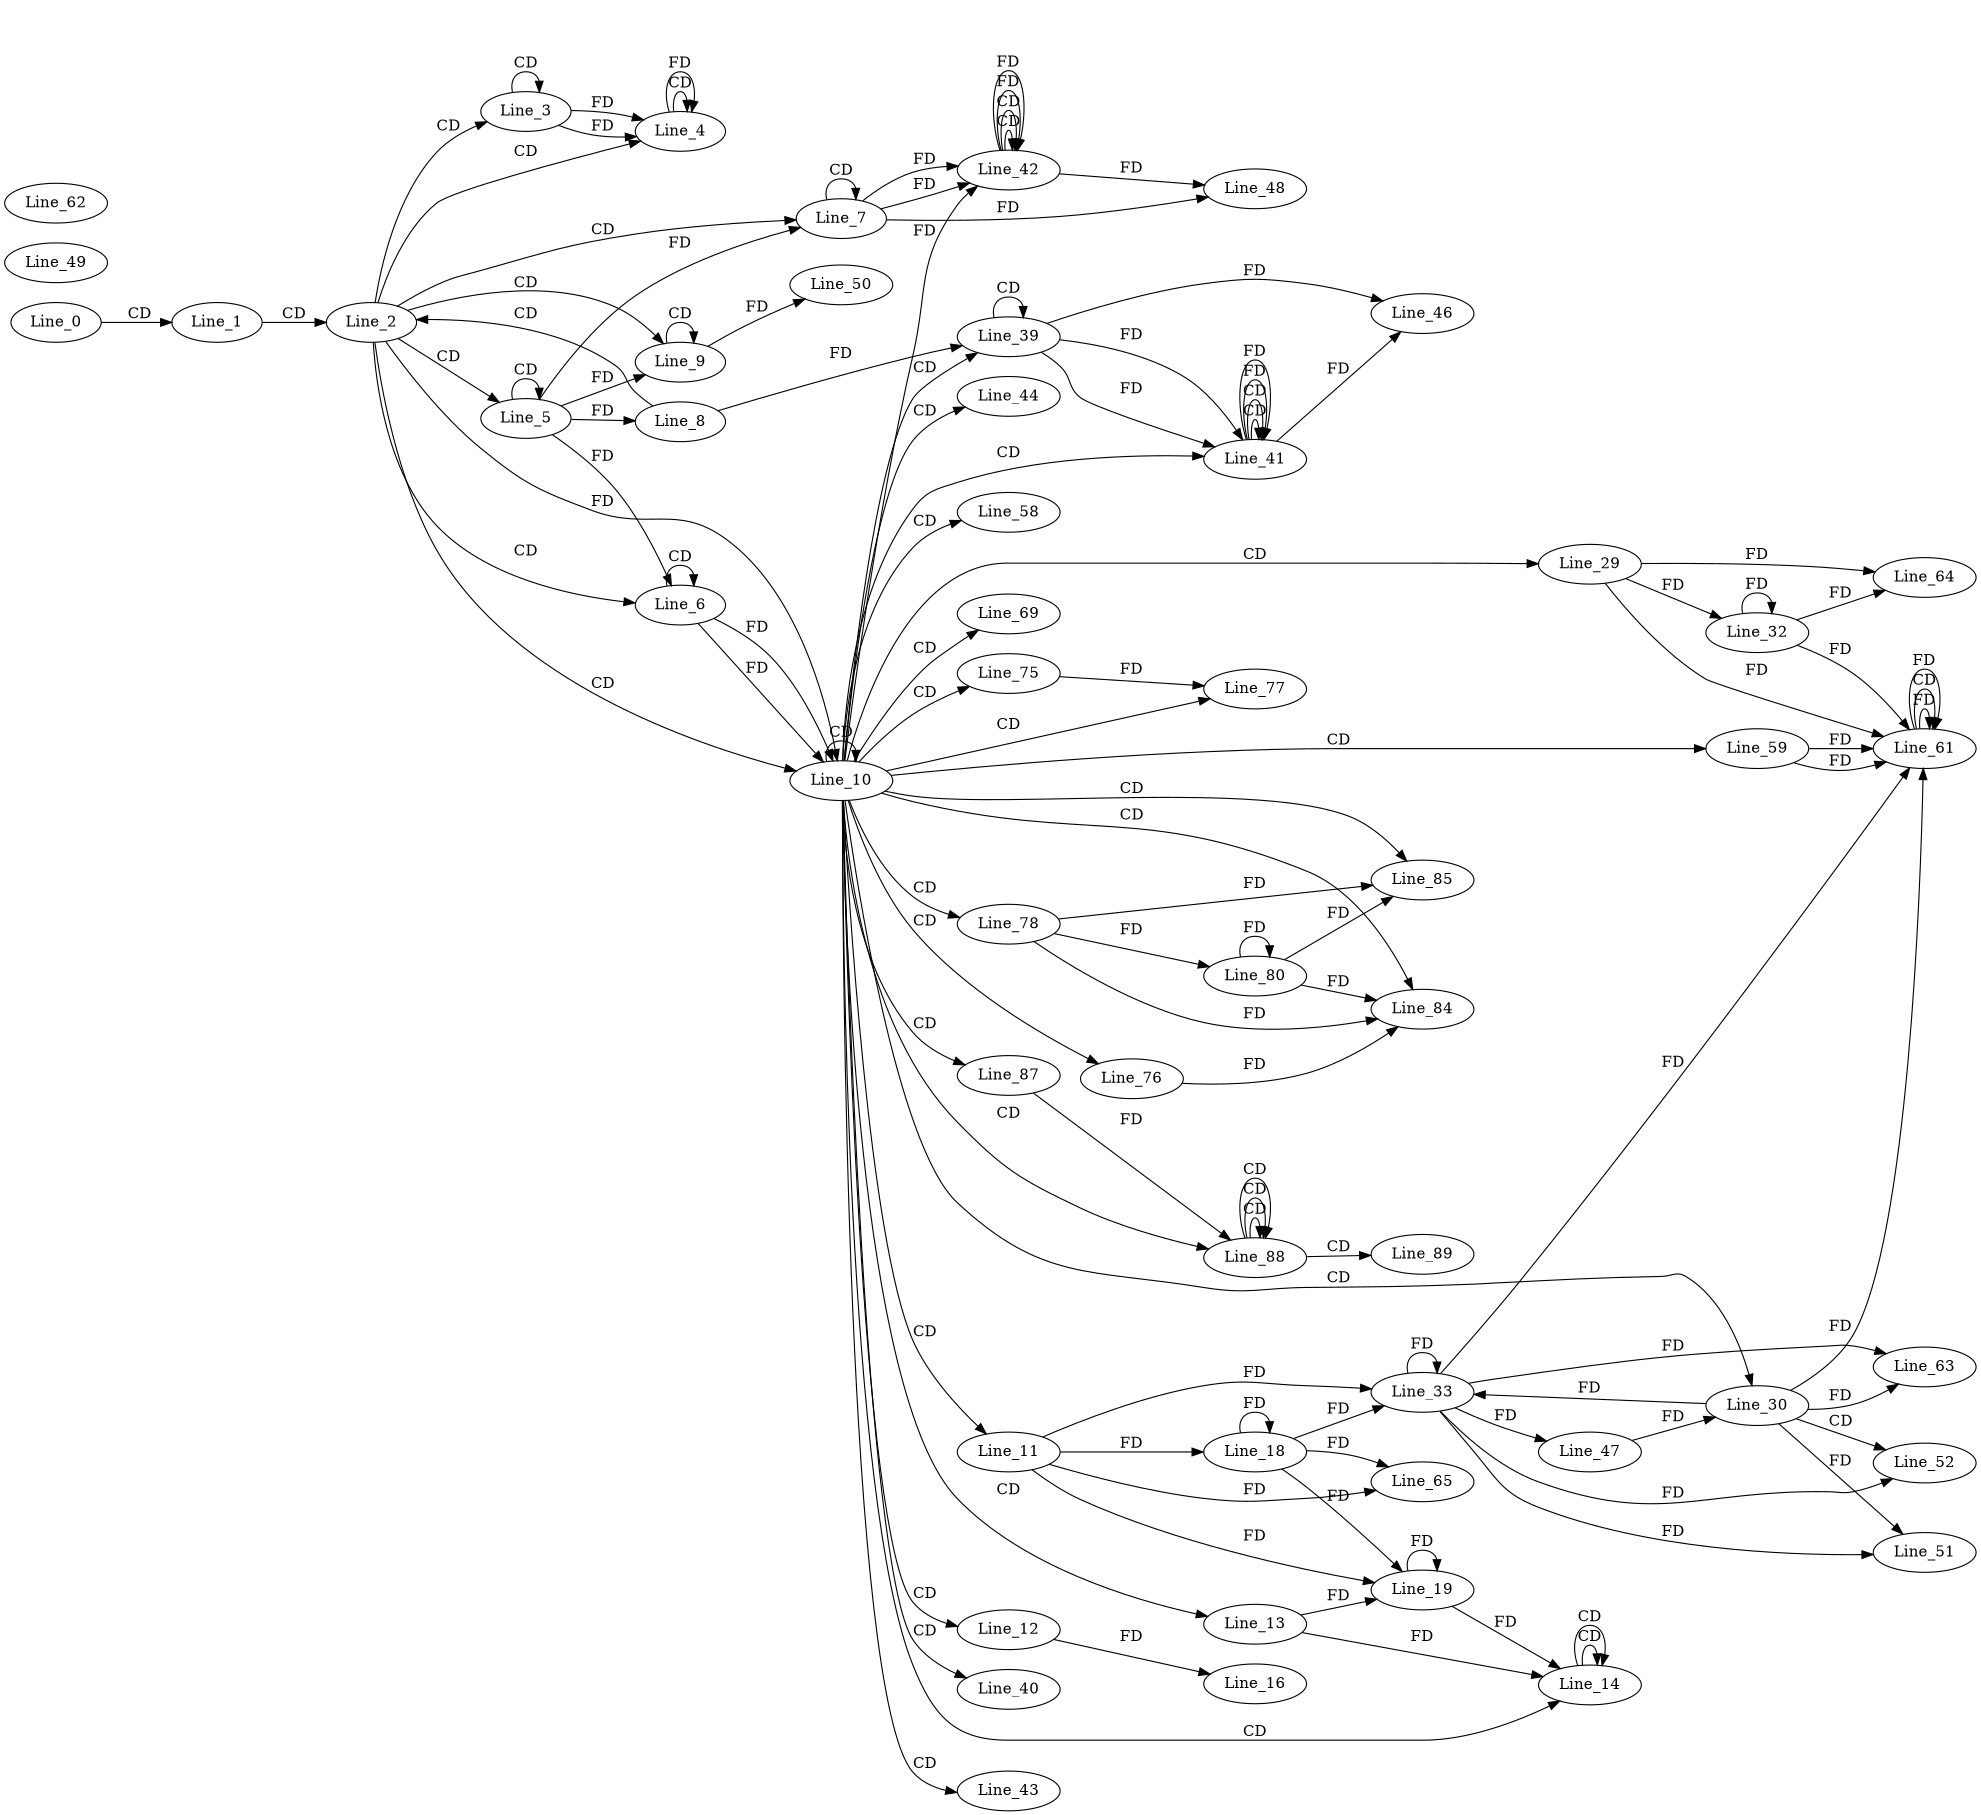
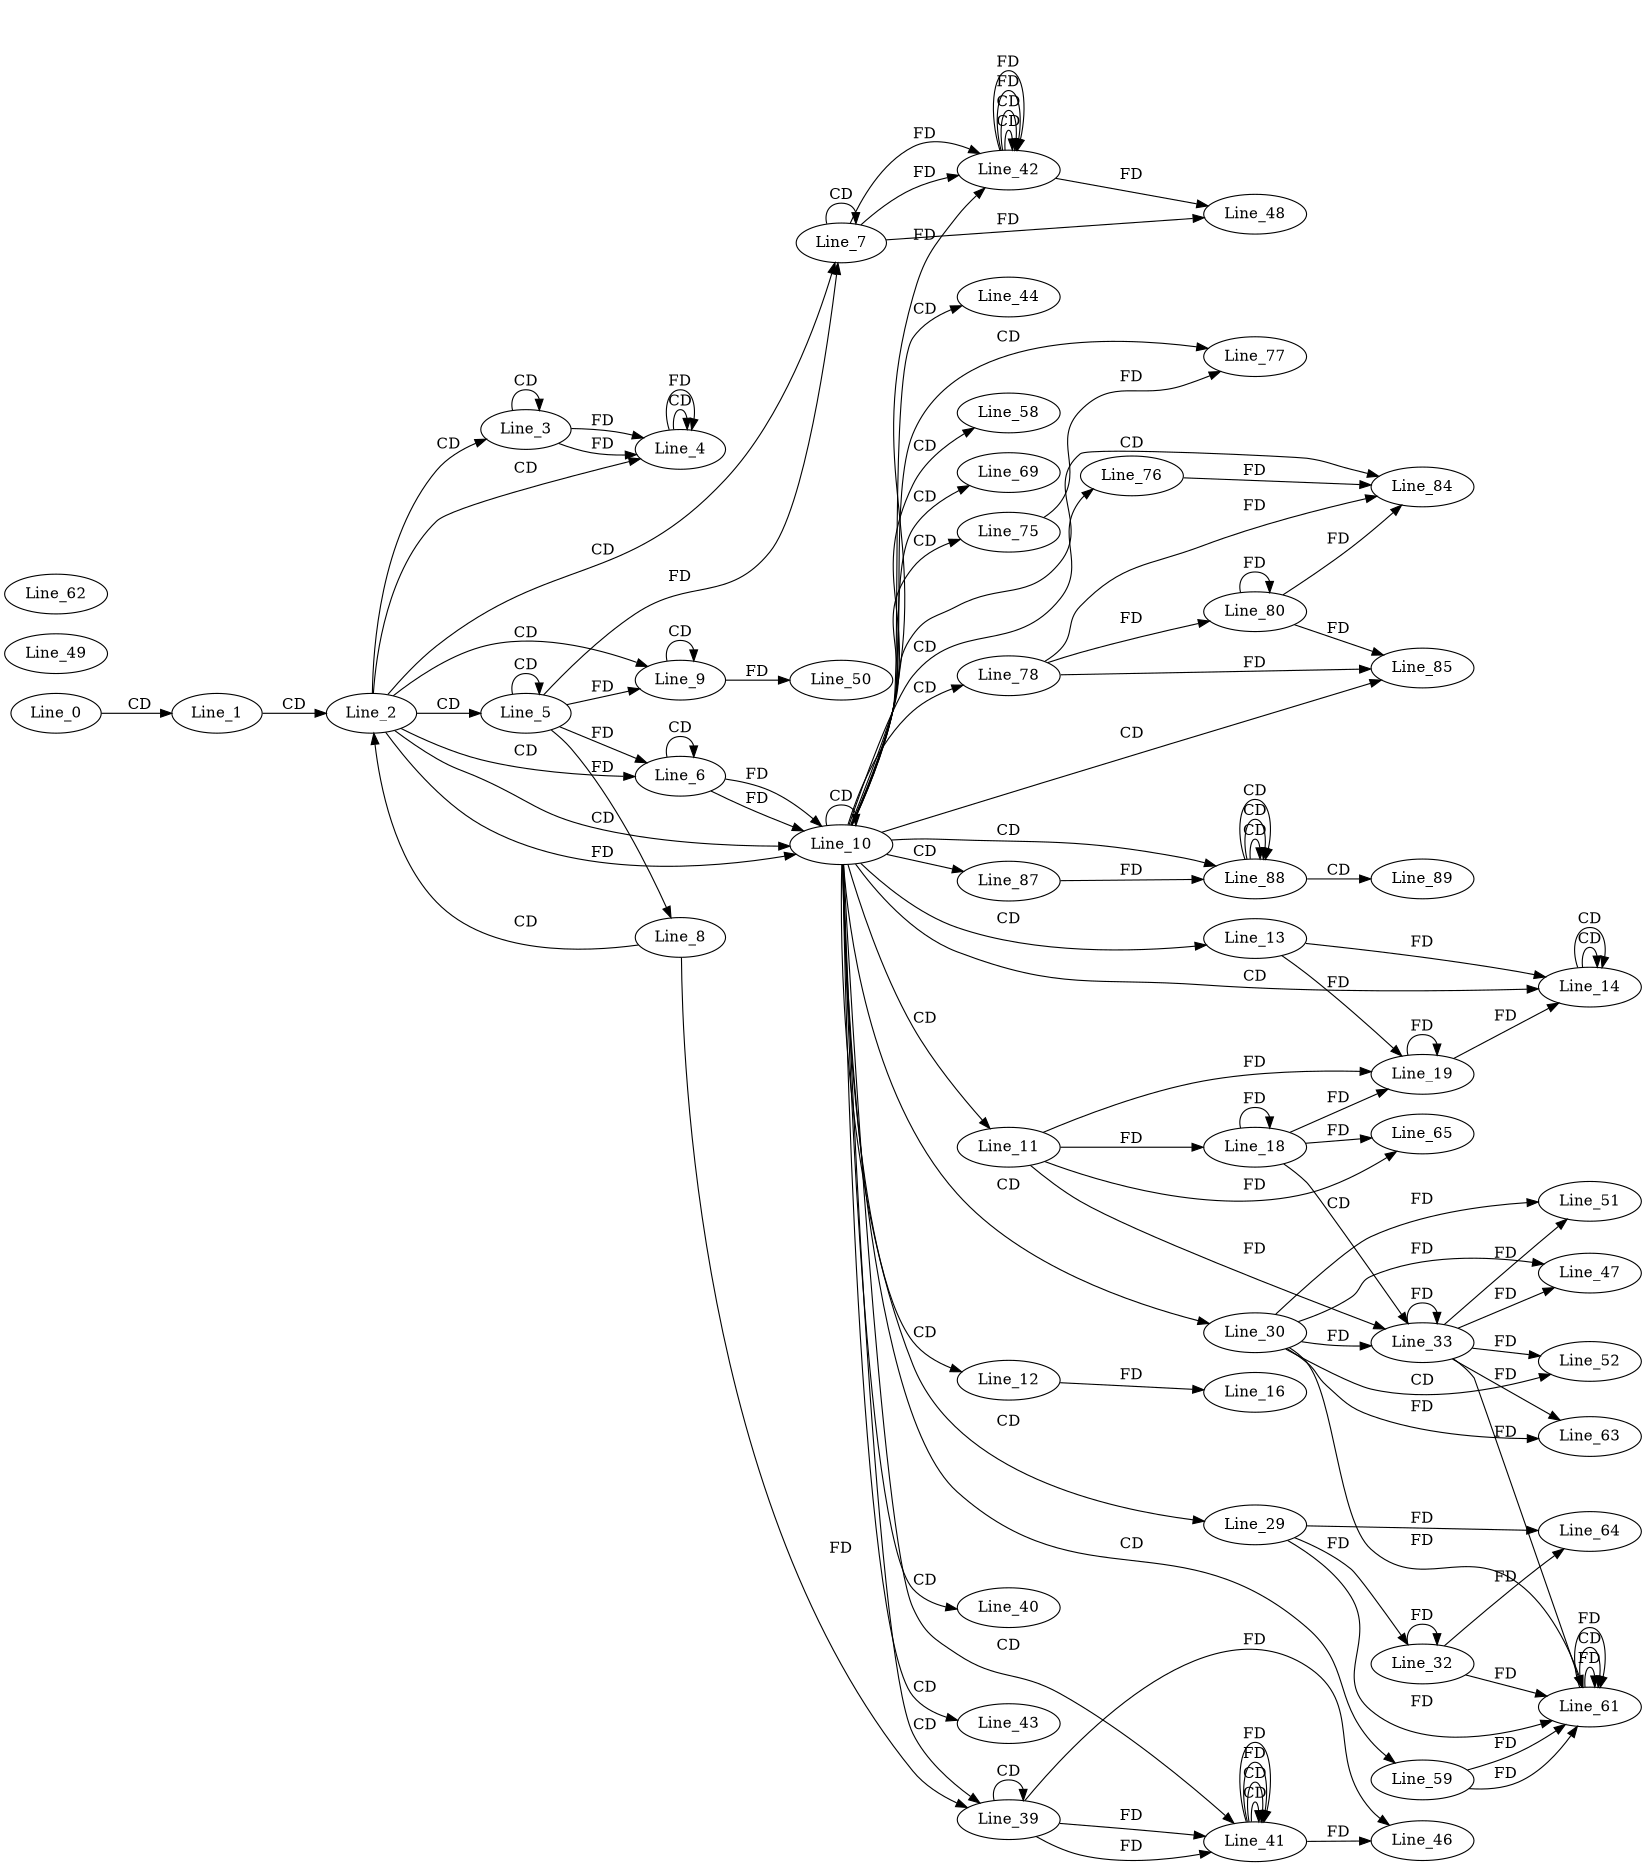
(1339, 1409) -> (1339, 1204)
(1668, 1430) -> (1407, 1265)
